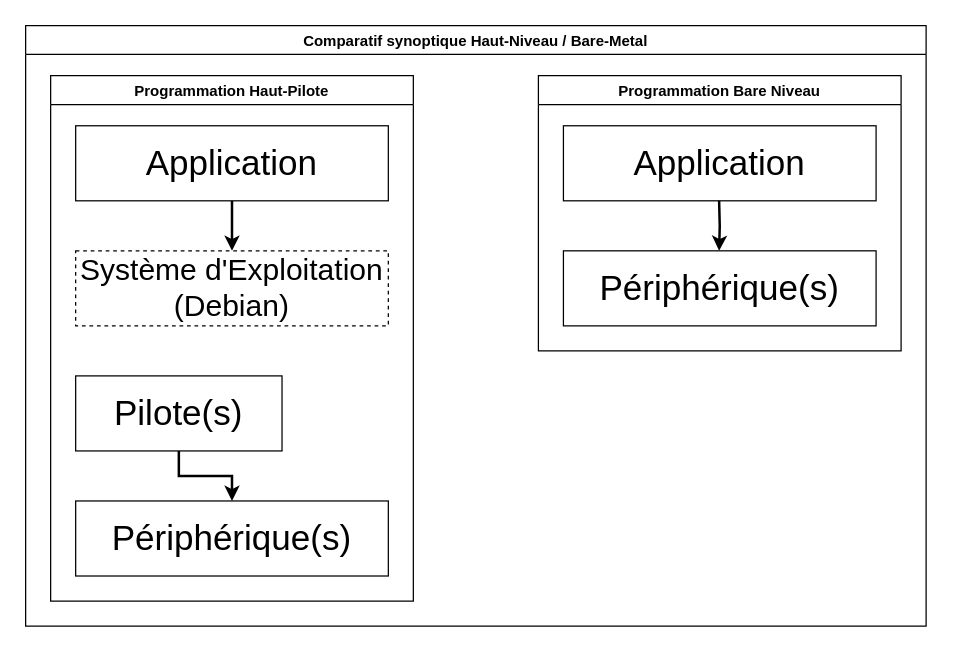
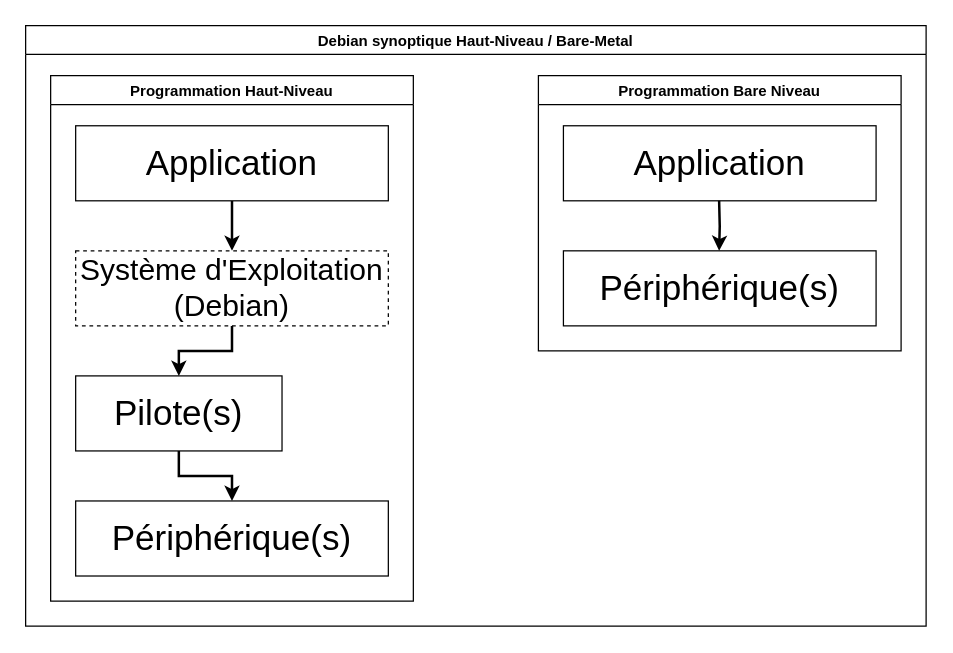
(475, 41) -> (475, 41)
(231, 91) -> (231, 91)
none -> (211, 351)
